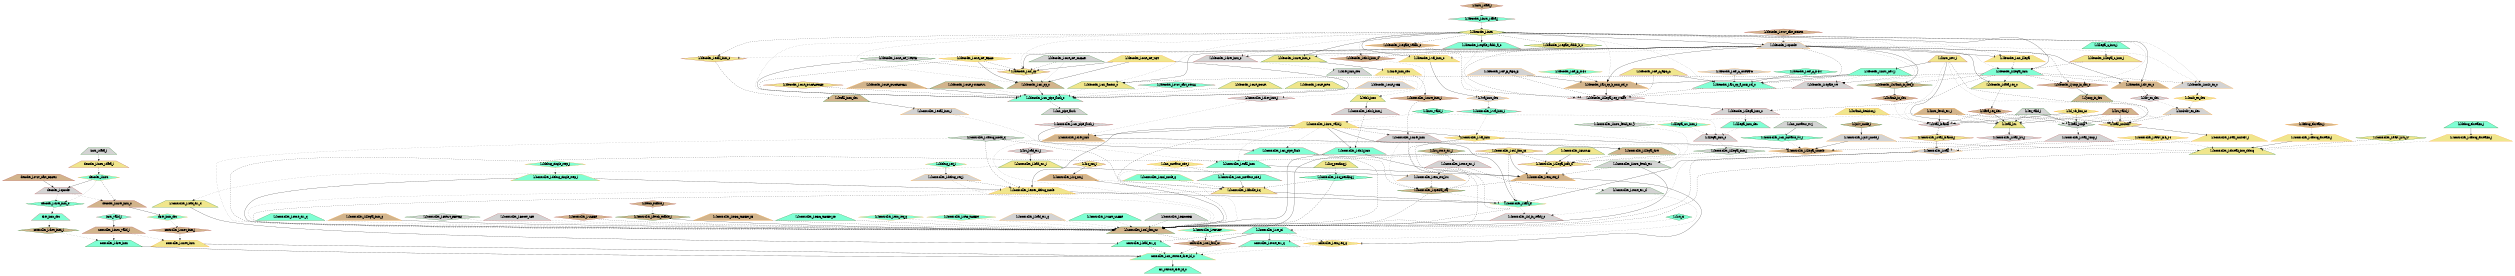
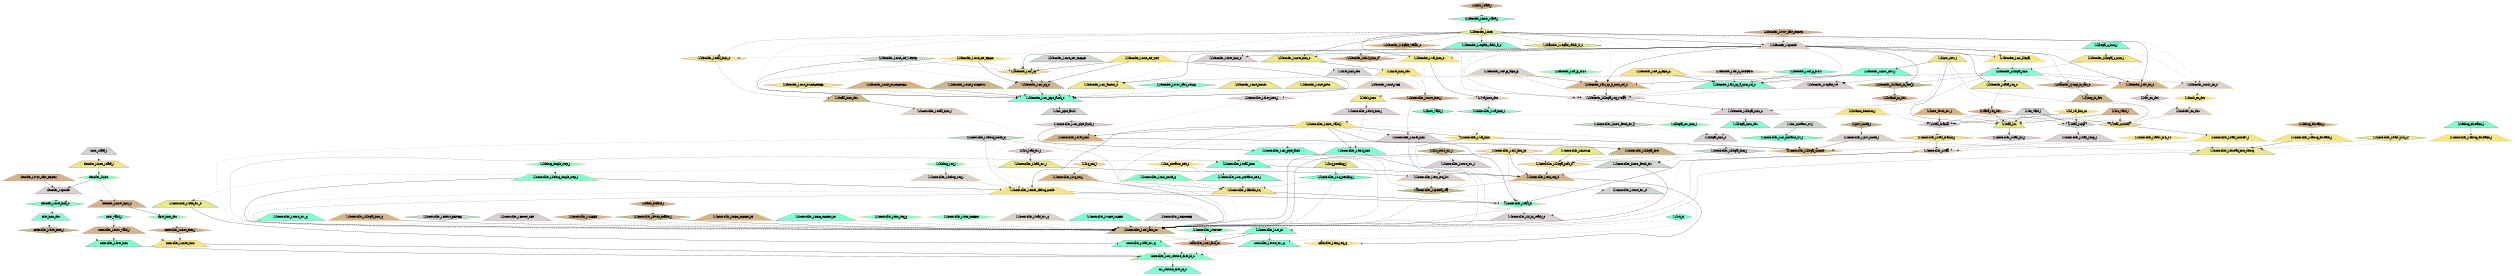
(1933, 41) -> none
